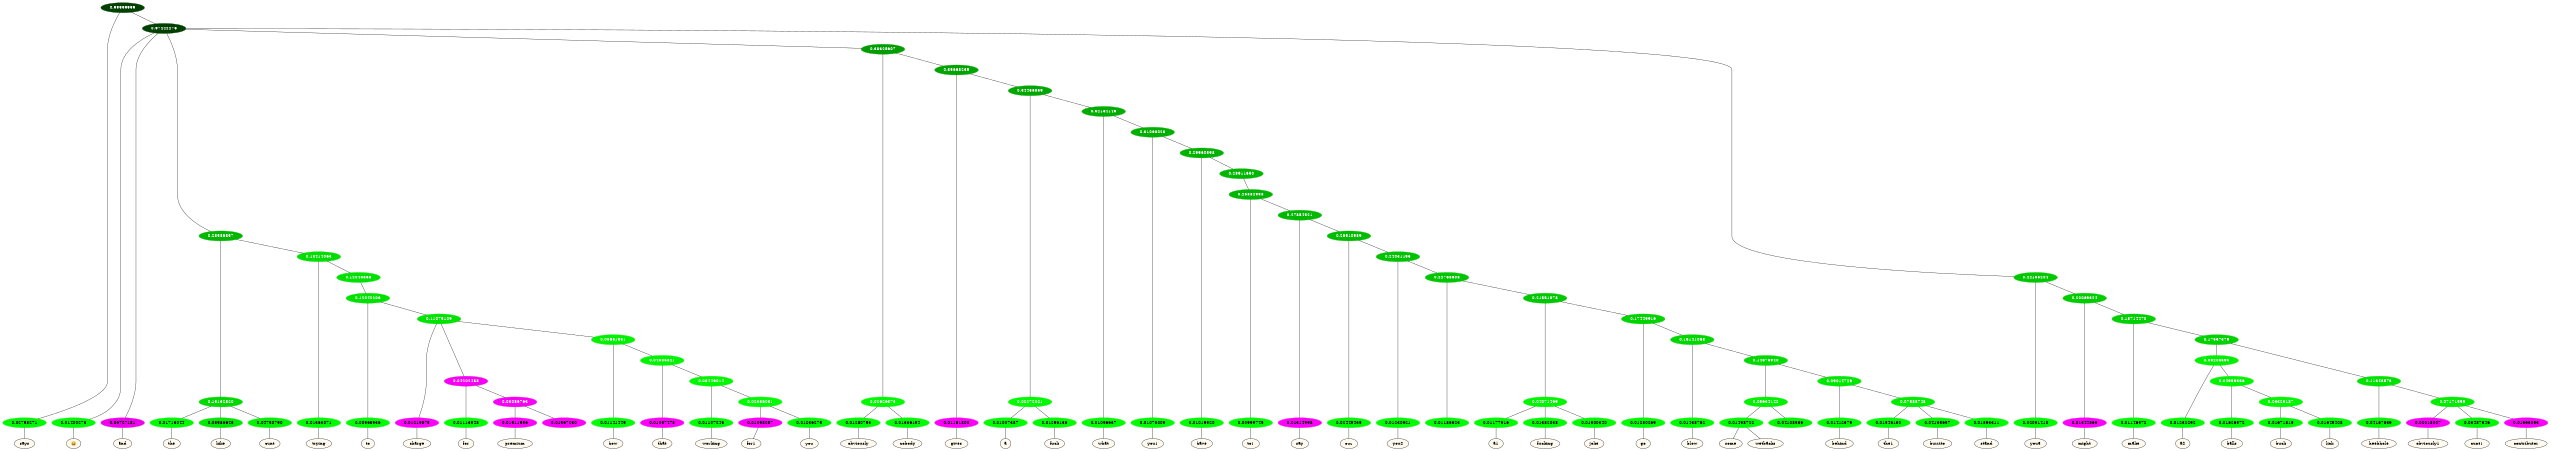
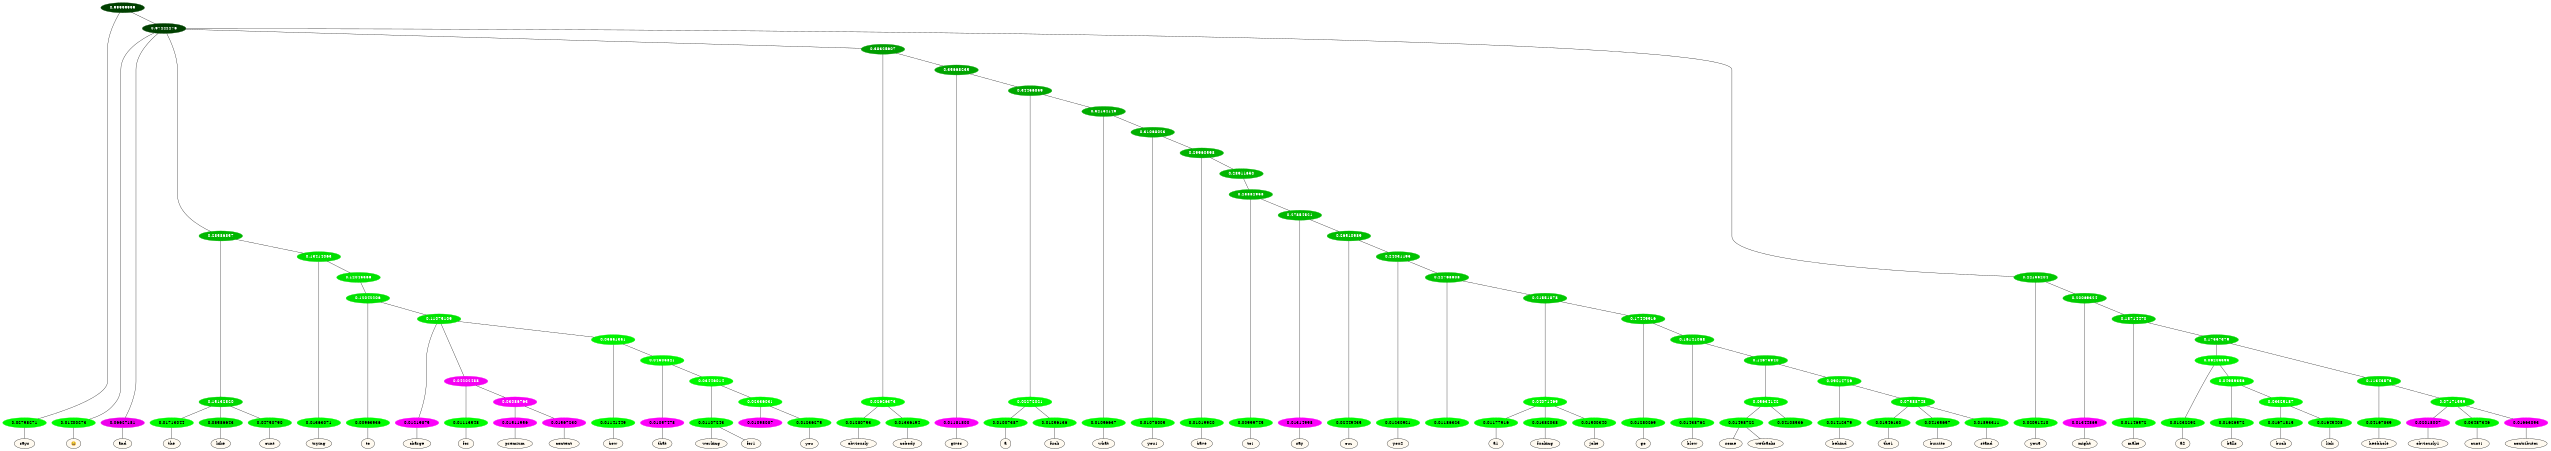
(123, 423) -> (123, 423)
(756, 433) -> (732, 434)
none -> (564, 444)
